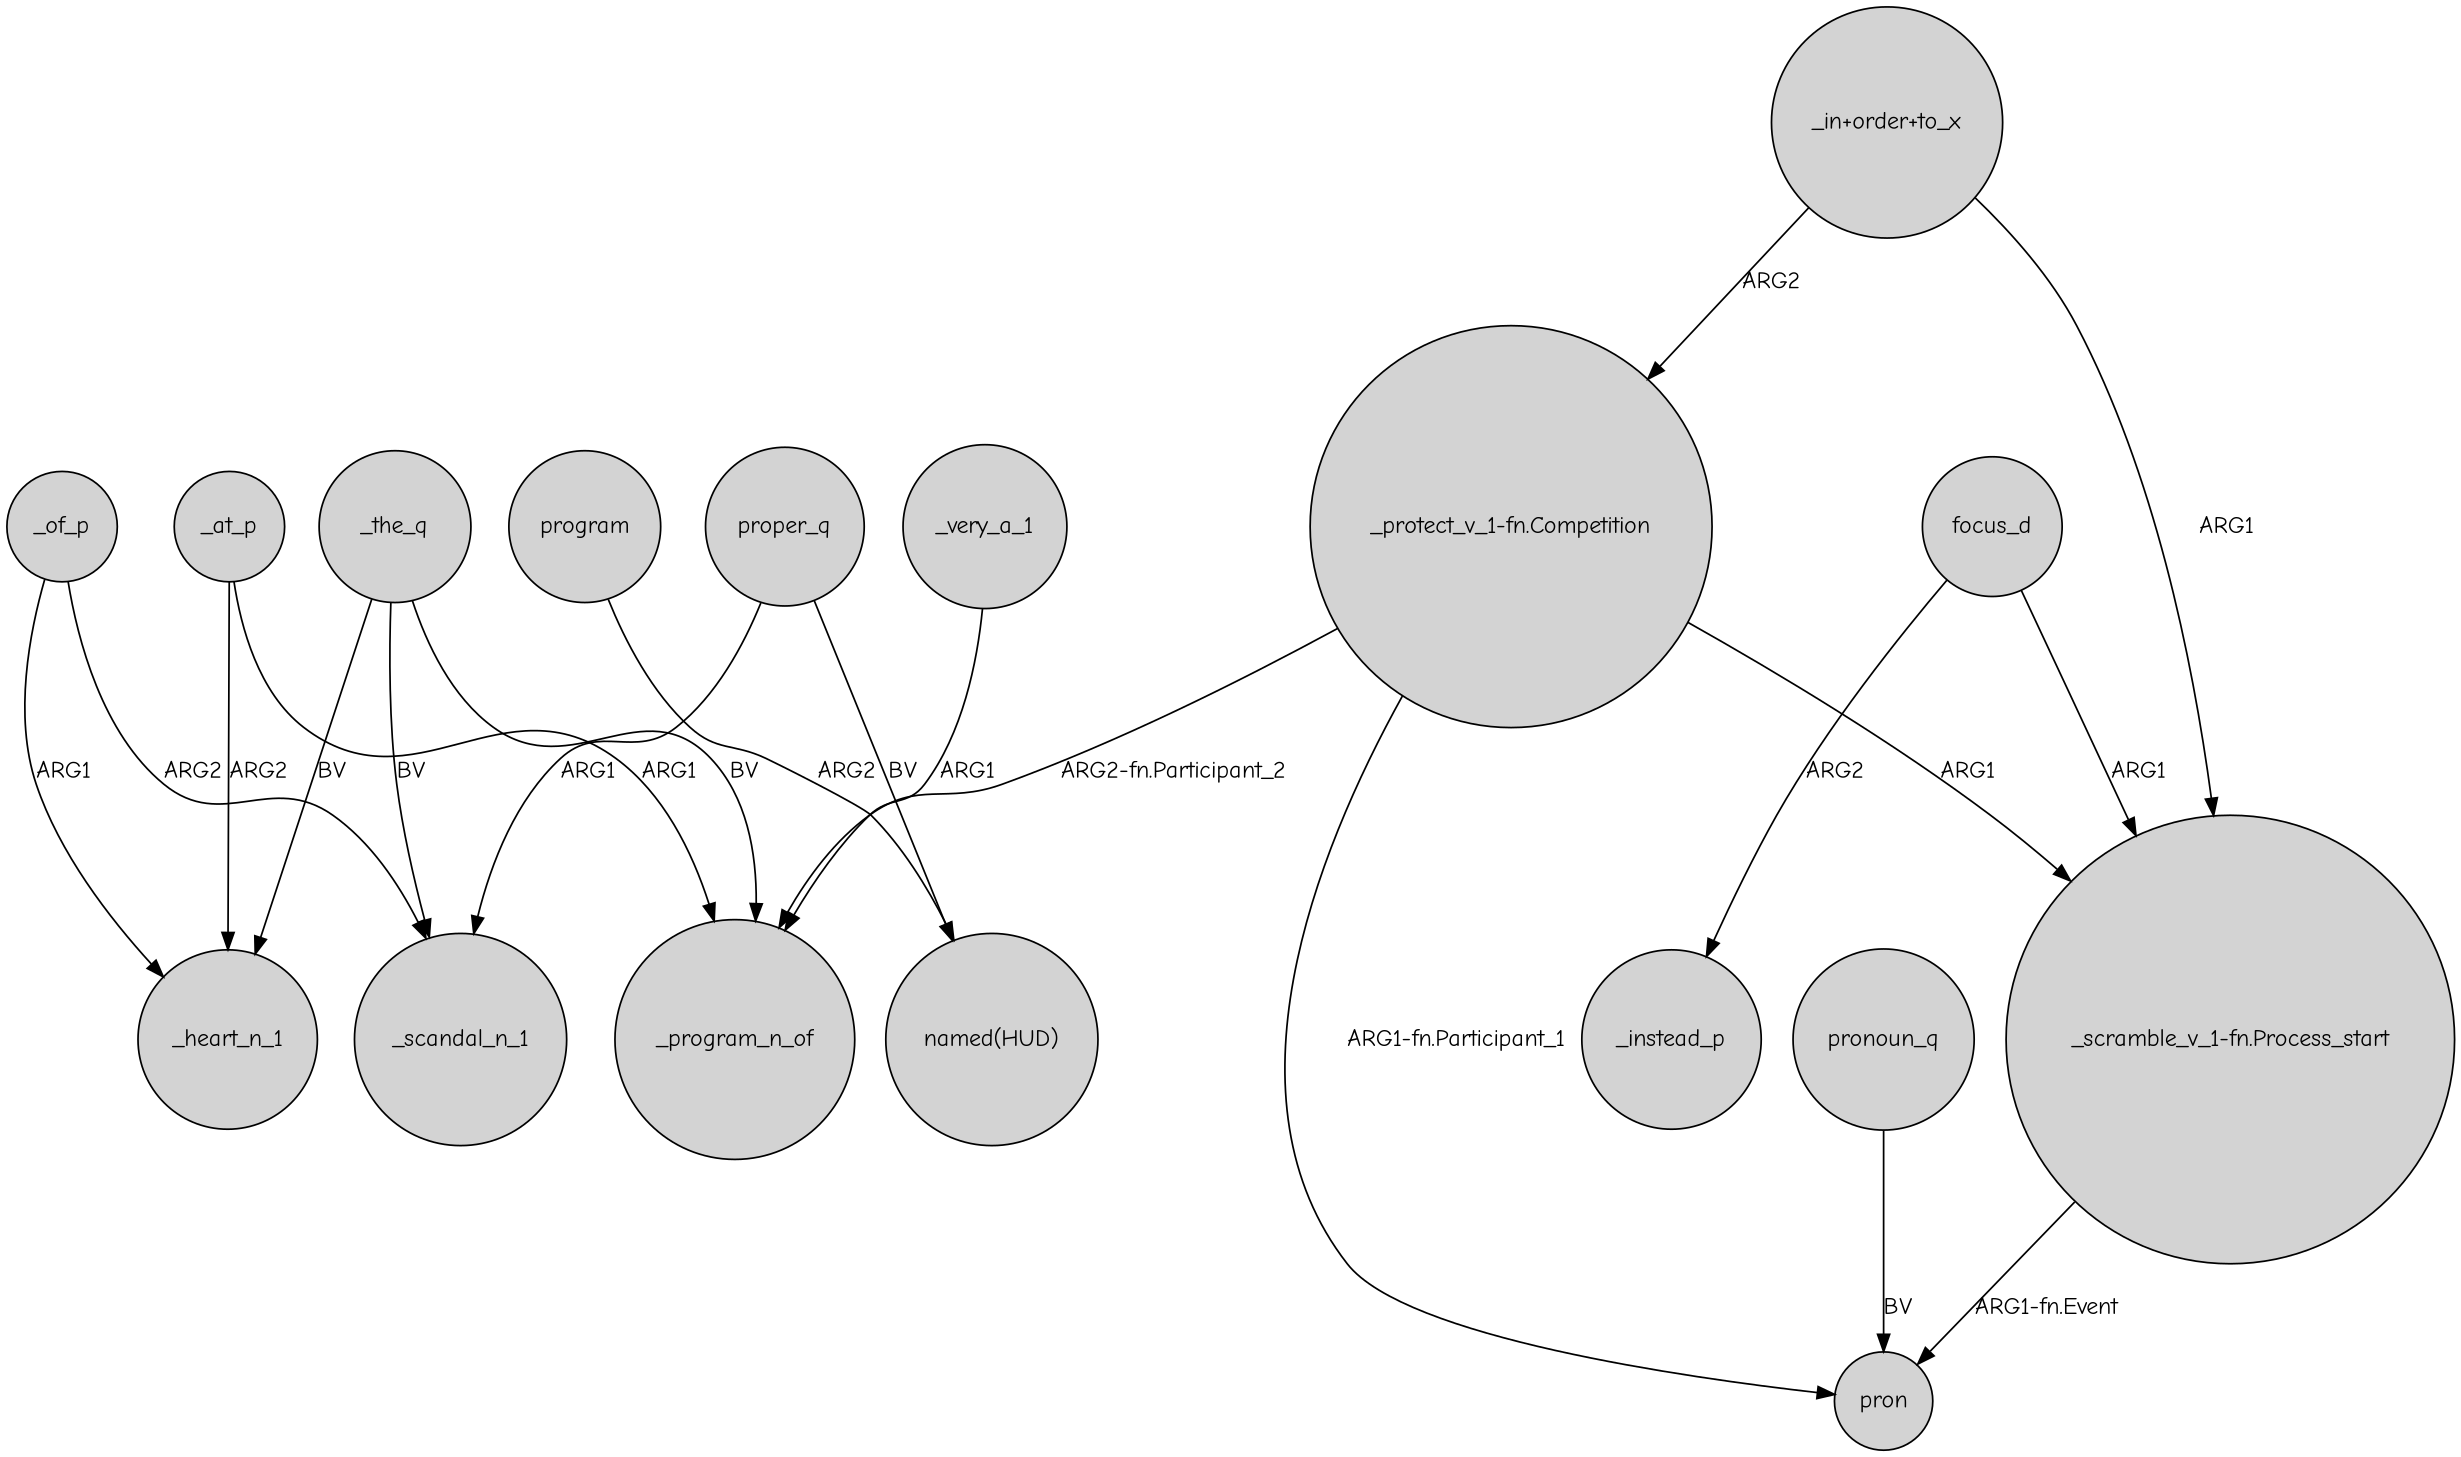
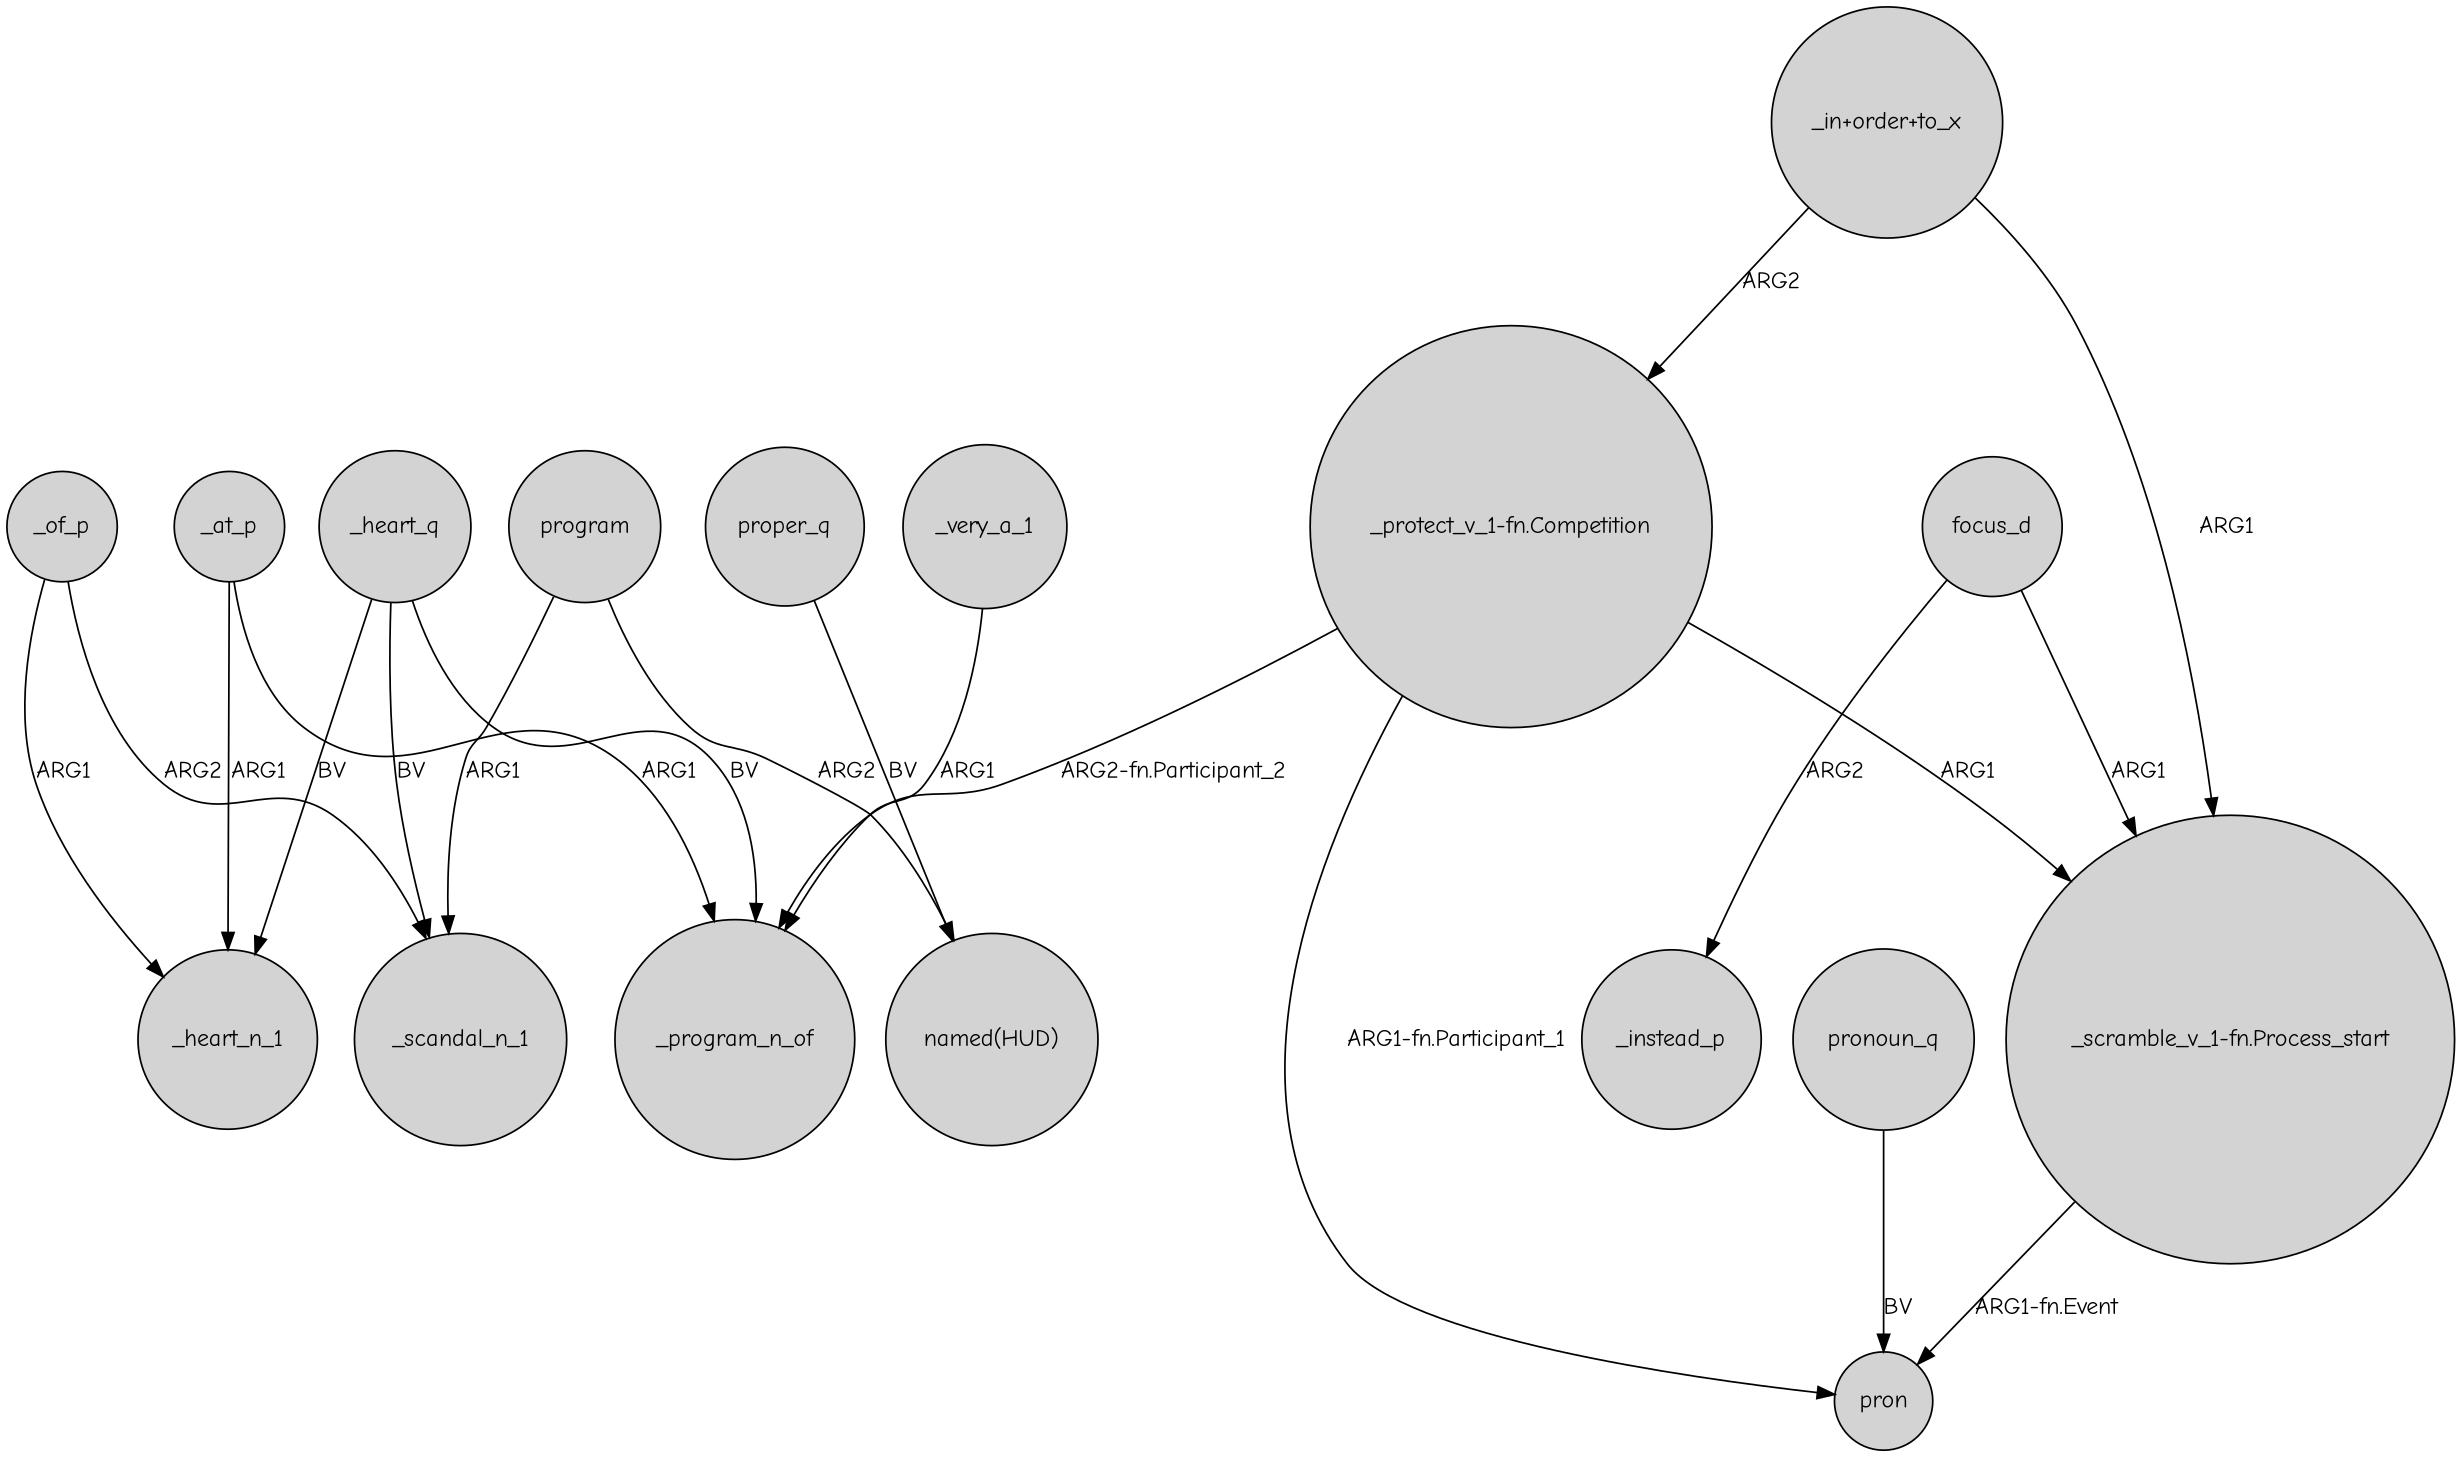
(395, 527) -> (395, 527)
(562, 758) -> (467, 755)
(259, 771) -> (259, 771)
